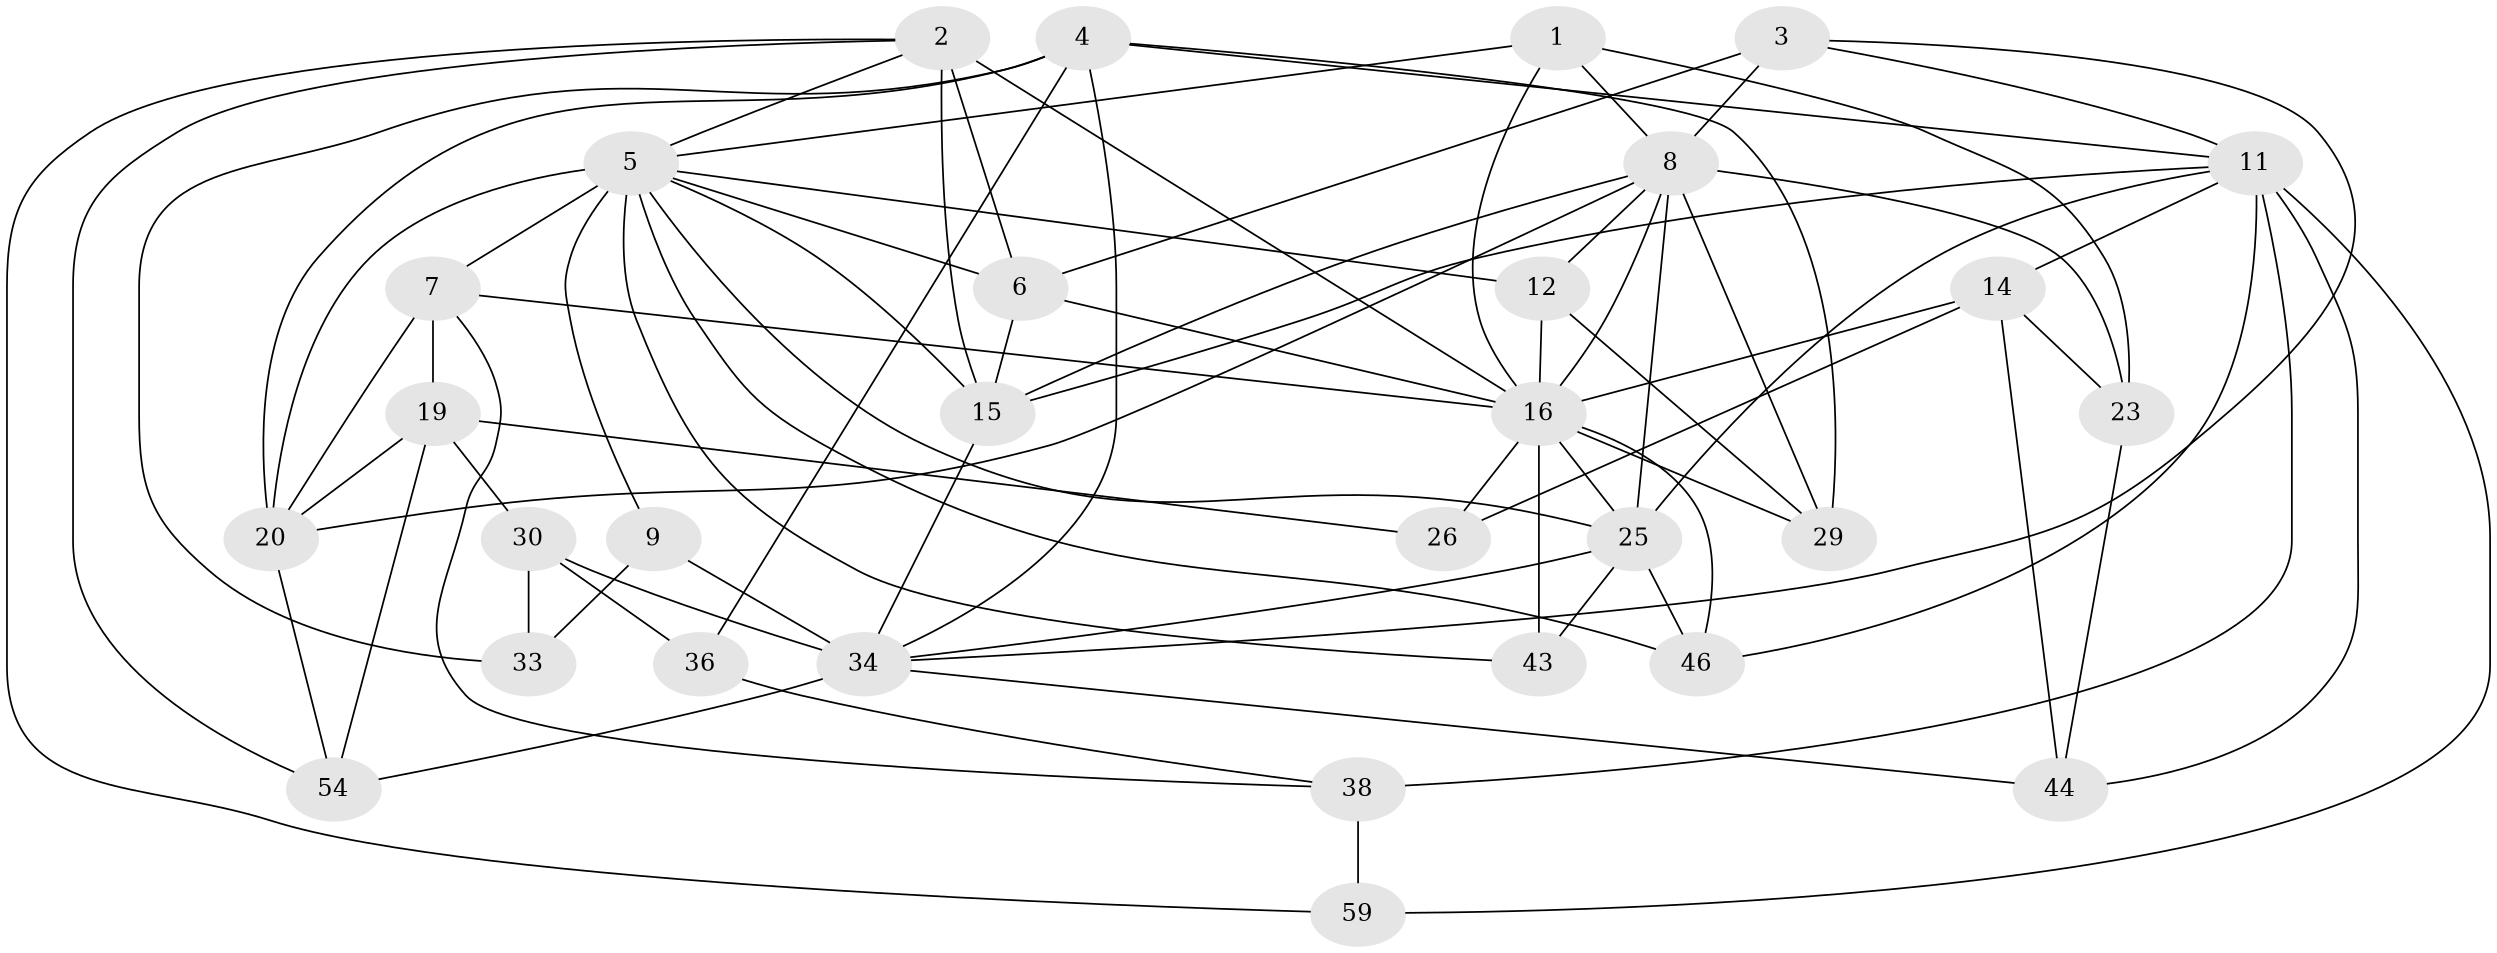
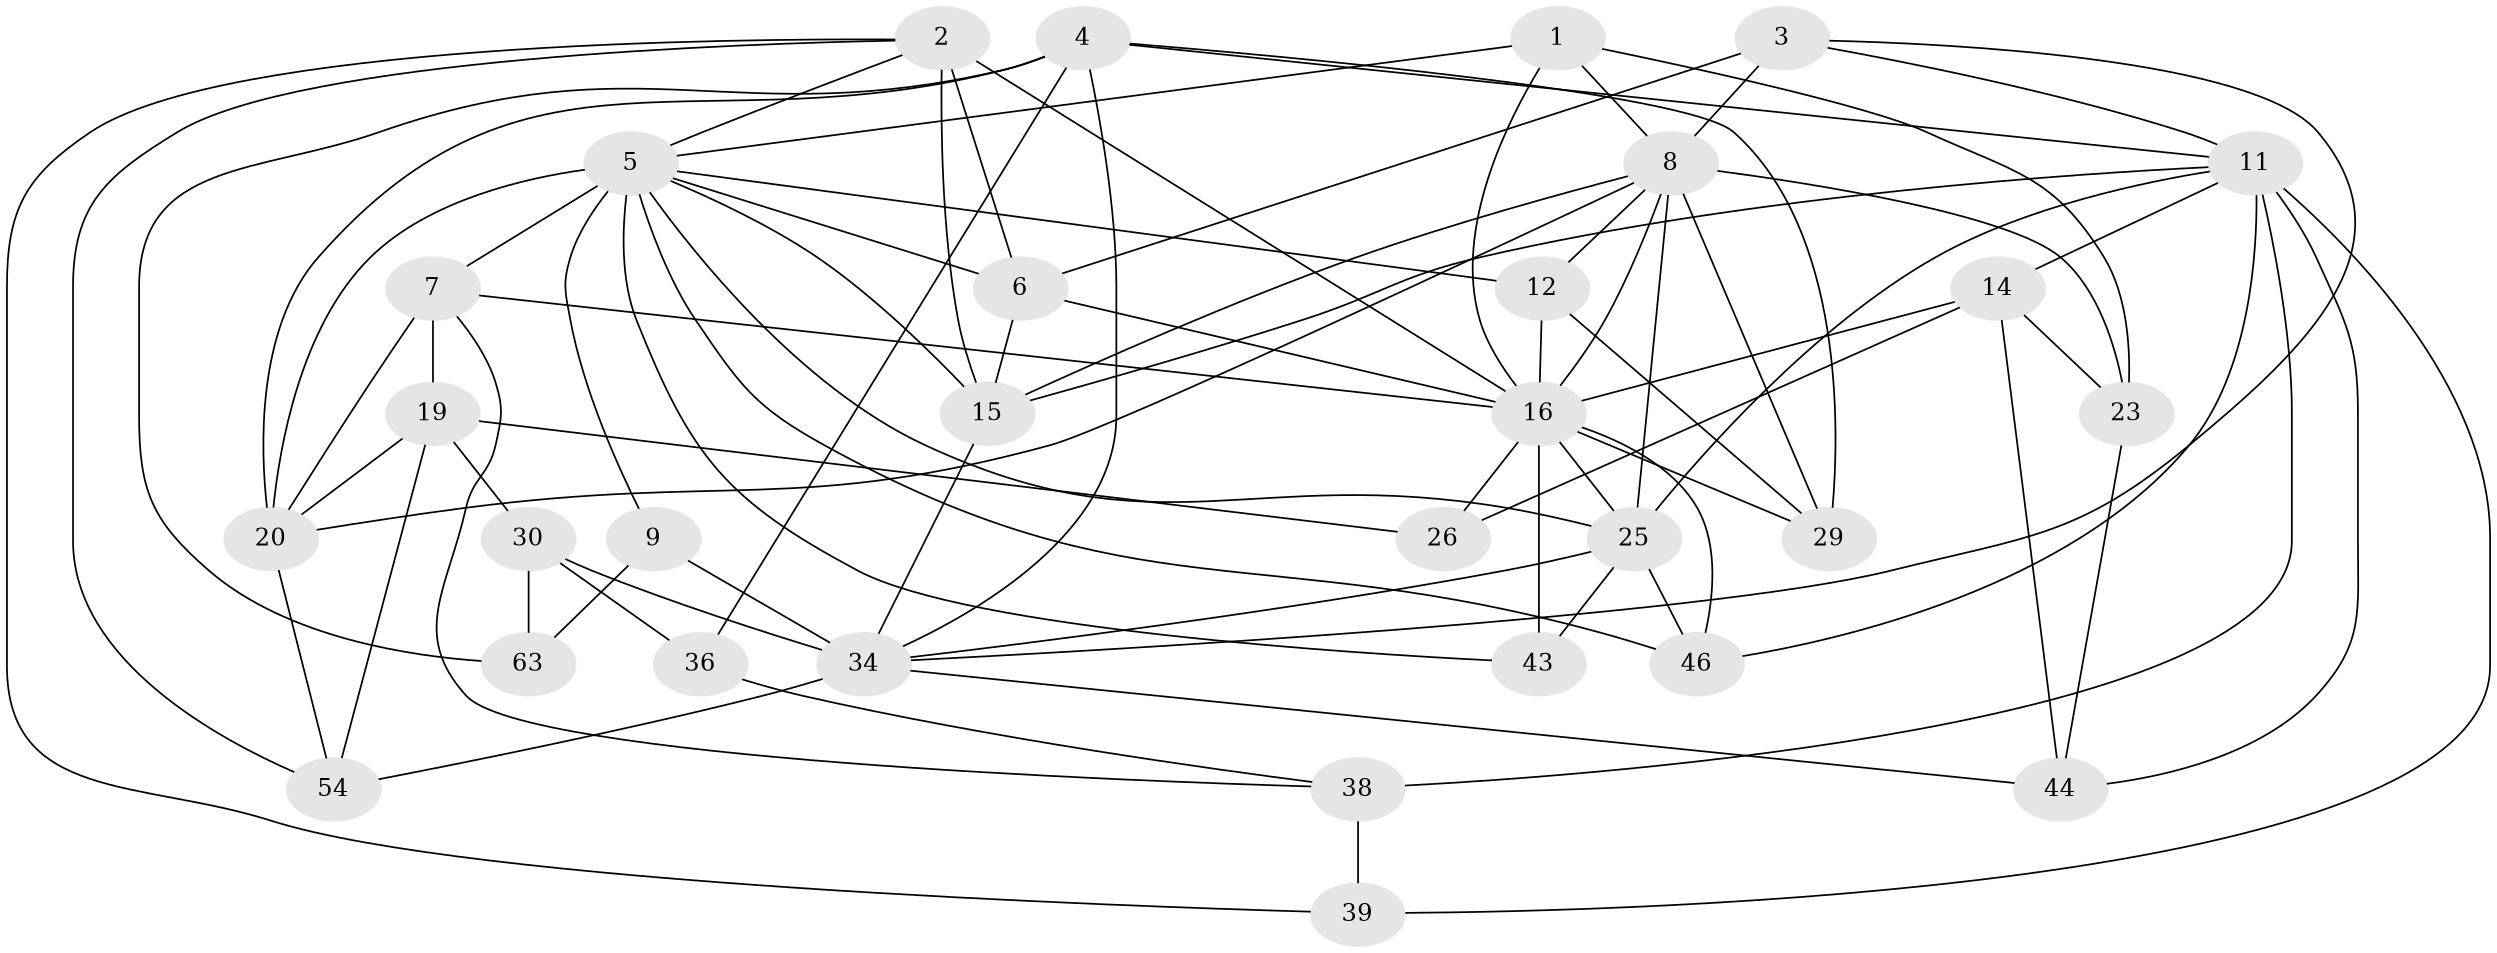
(529, 664) -> (529, 664)
(1358, 915) -> (1358, 915)
